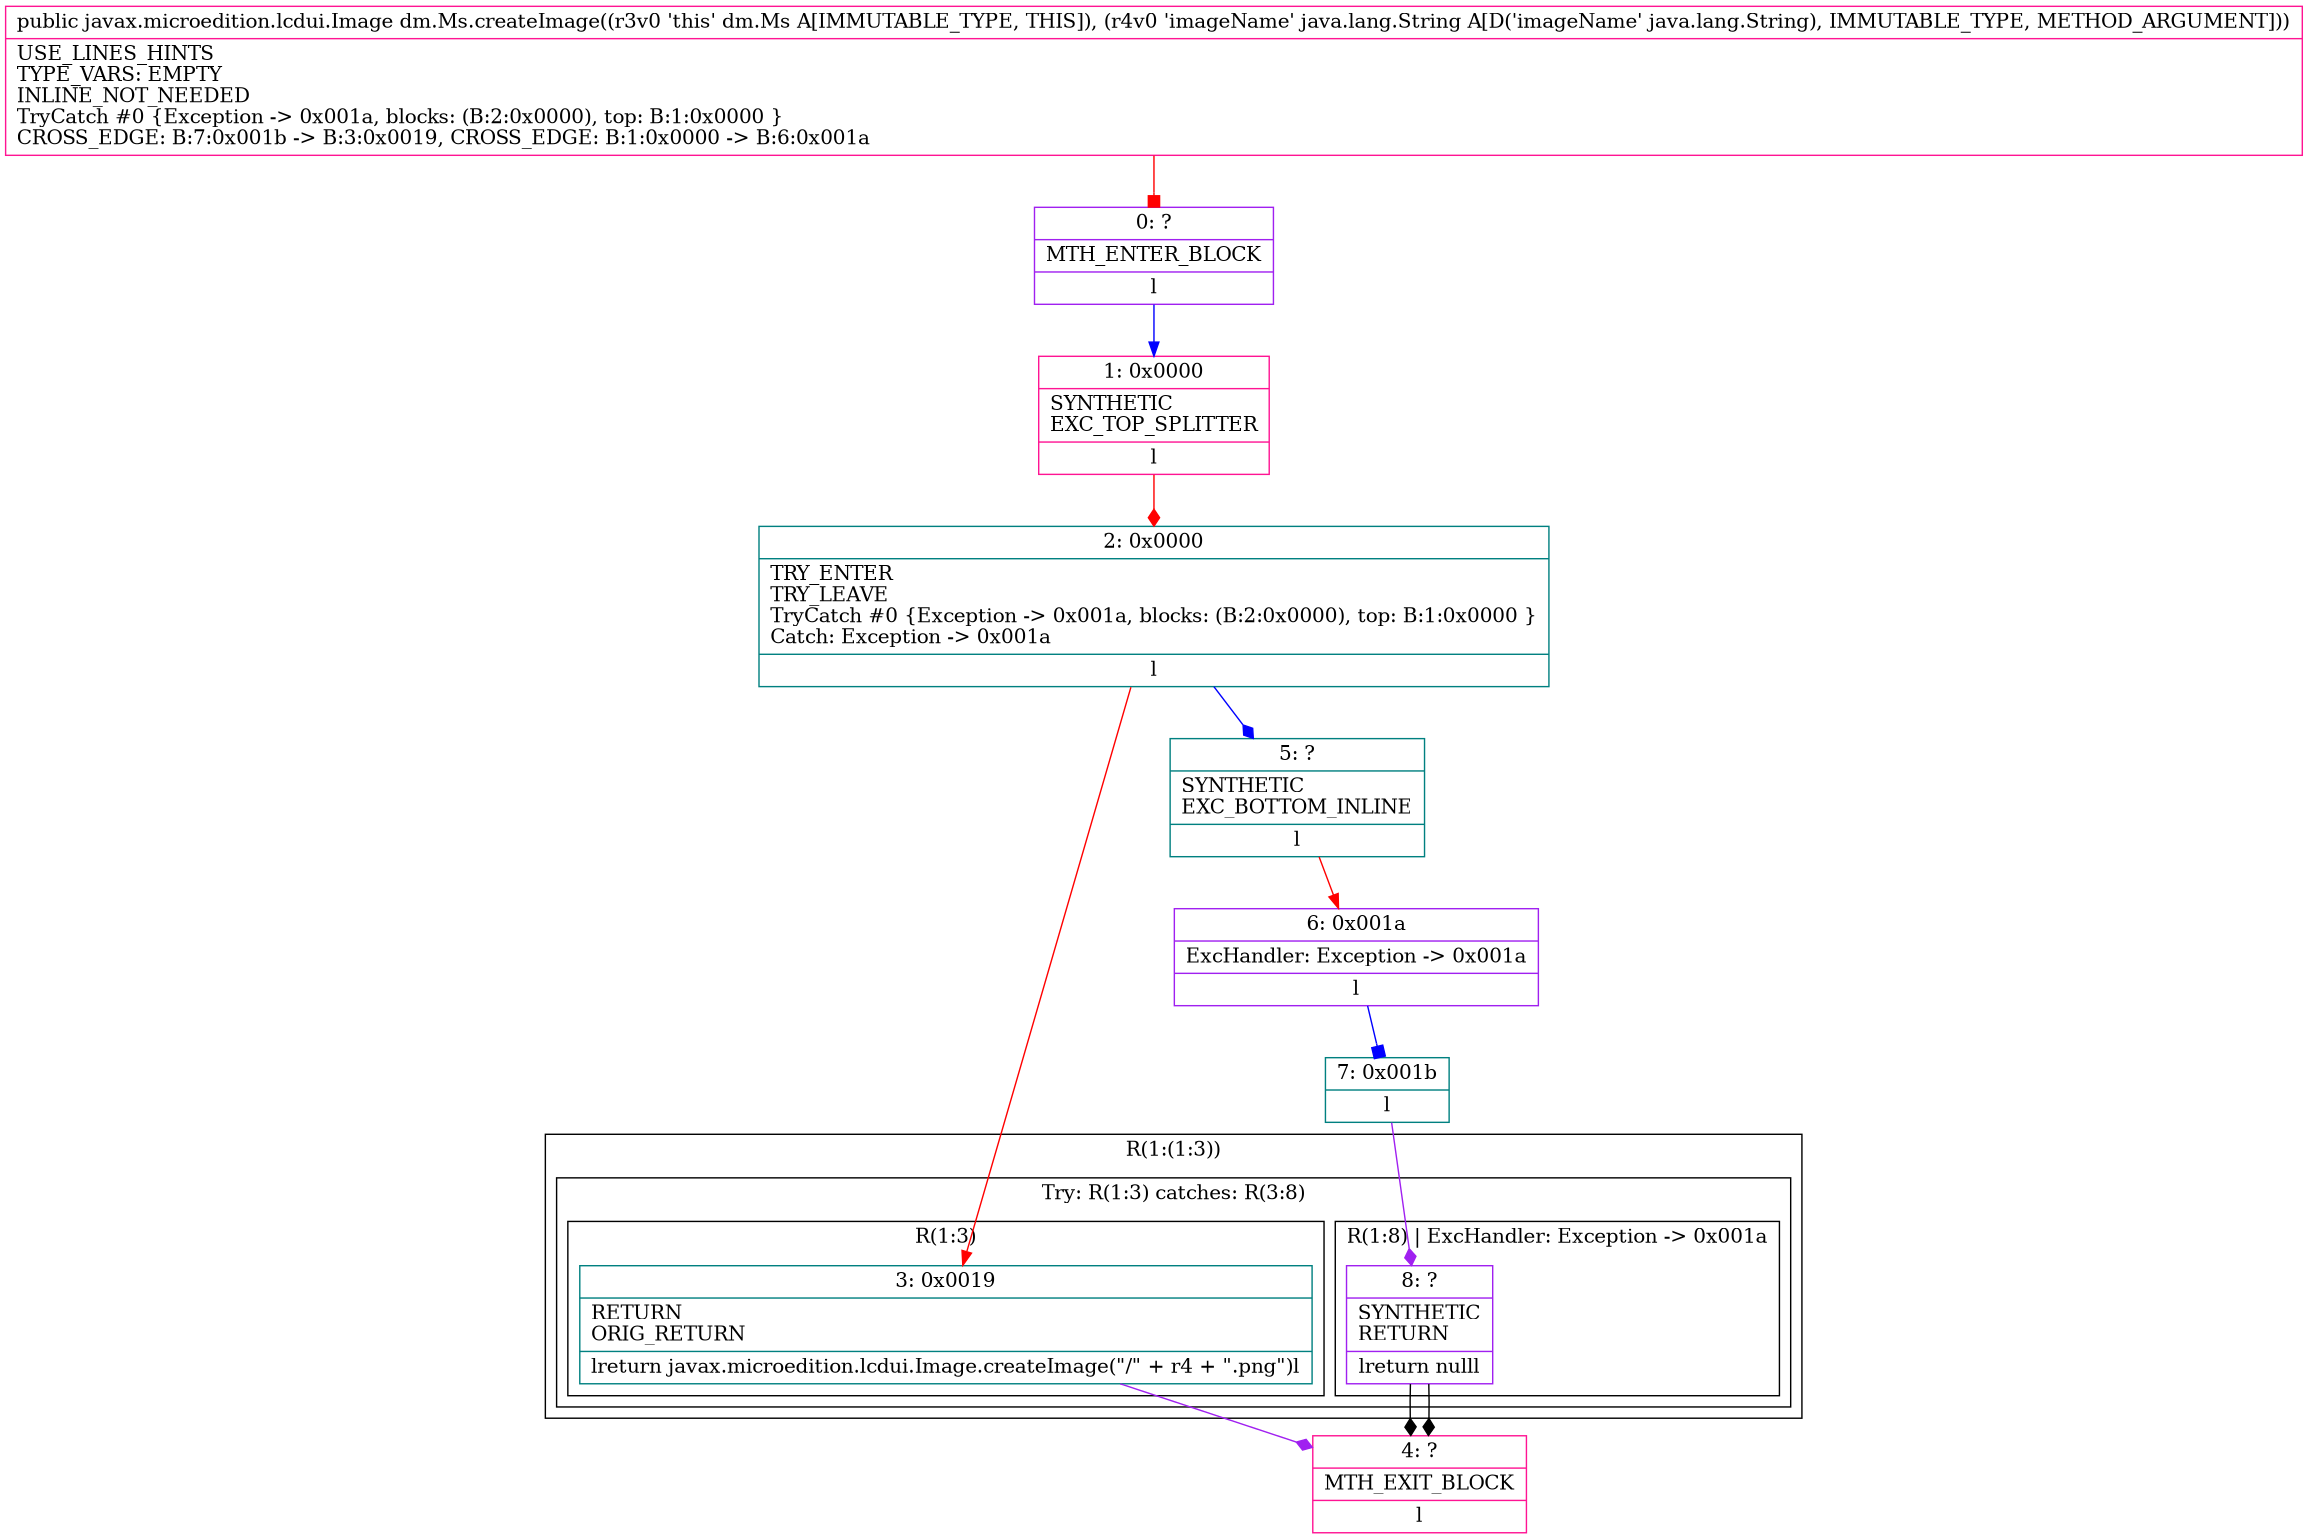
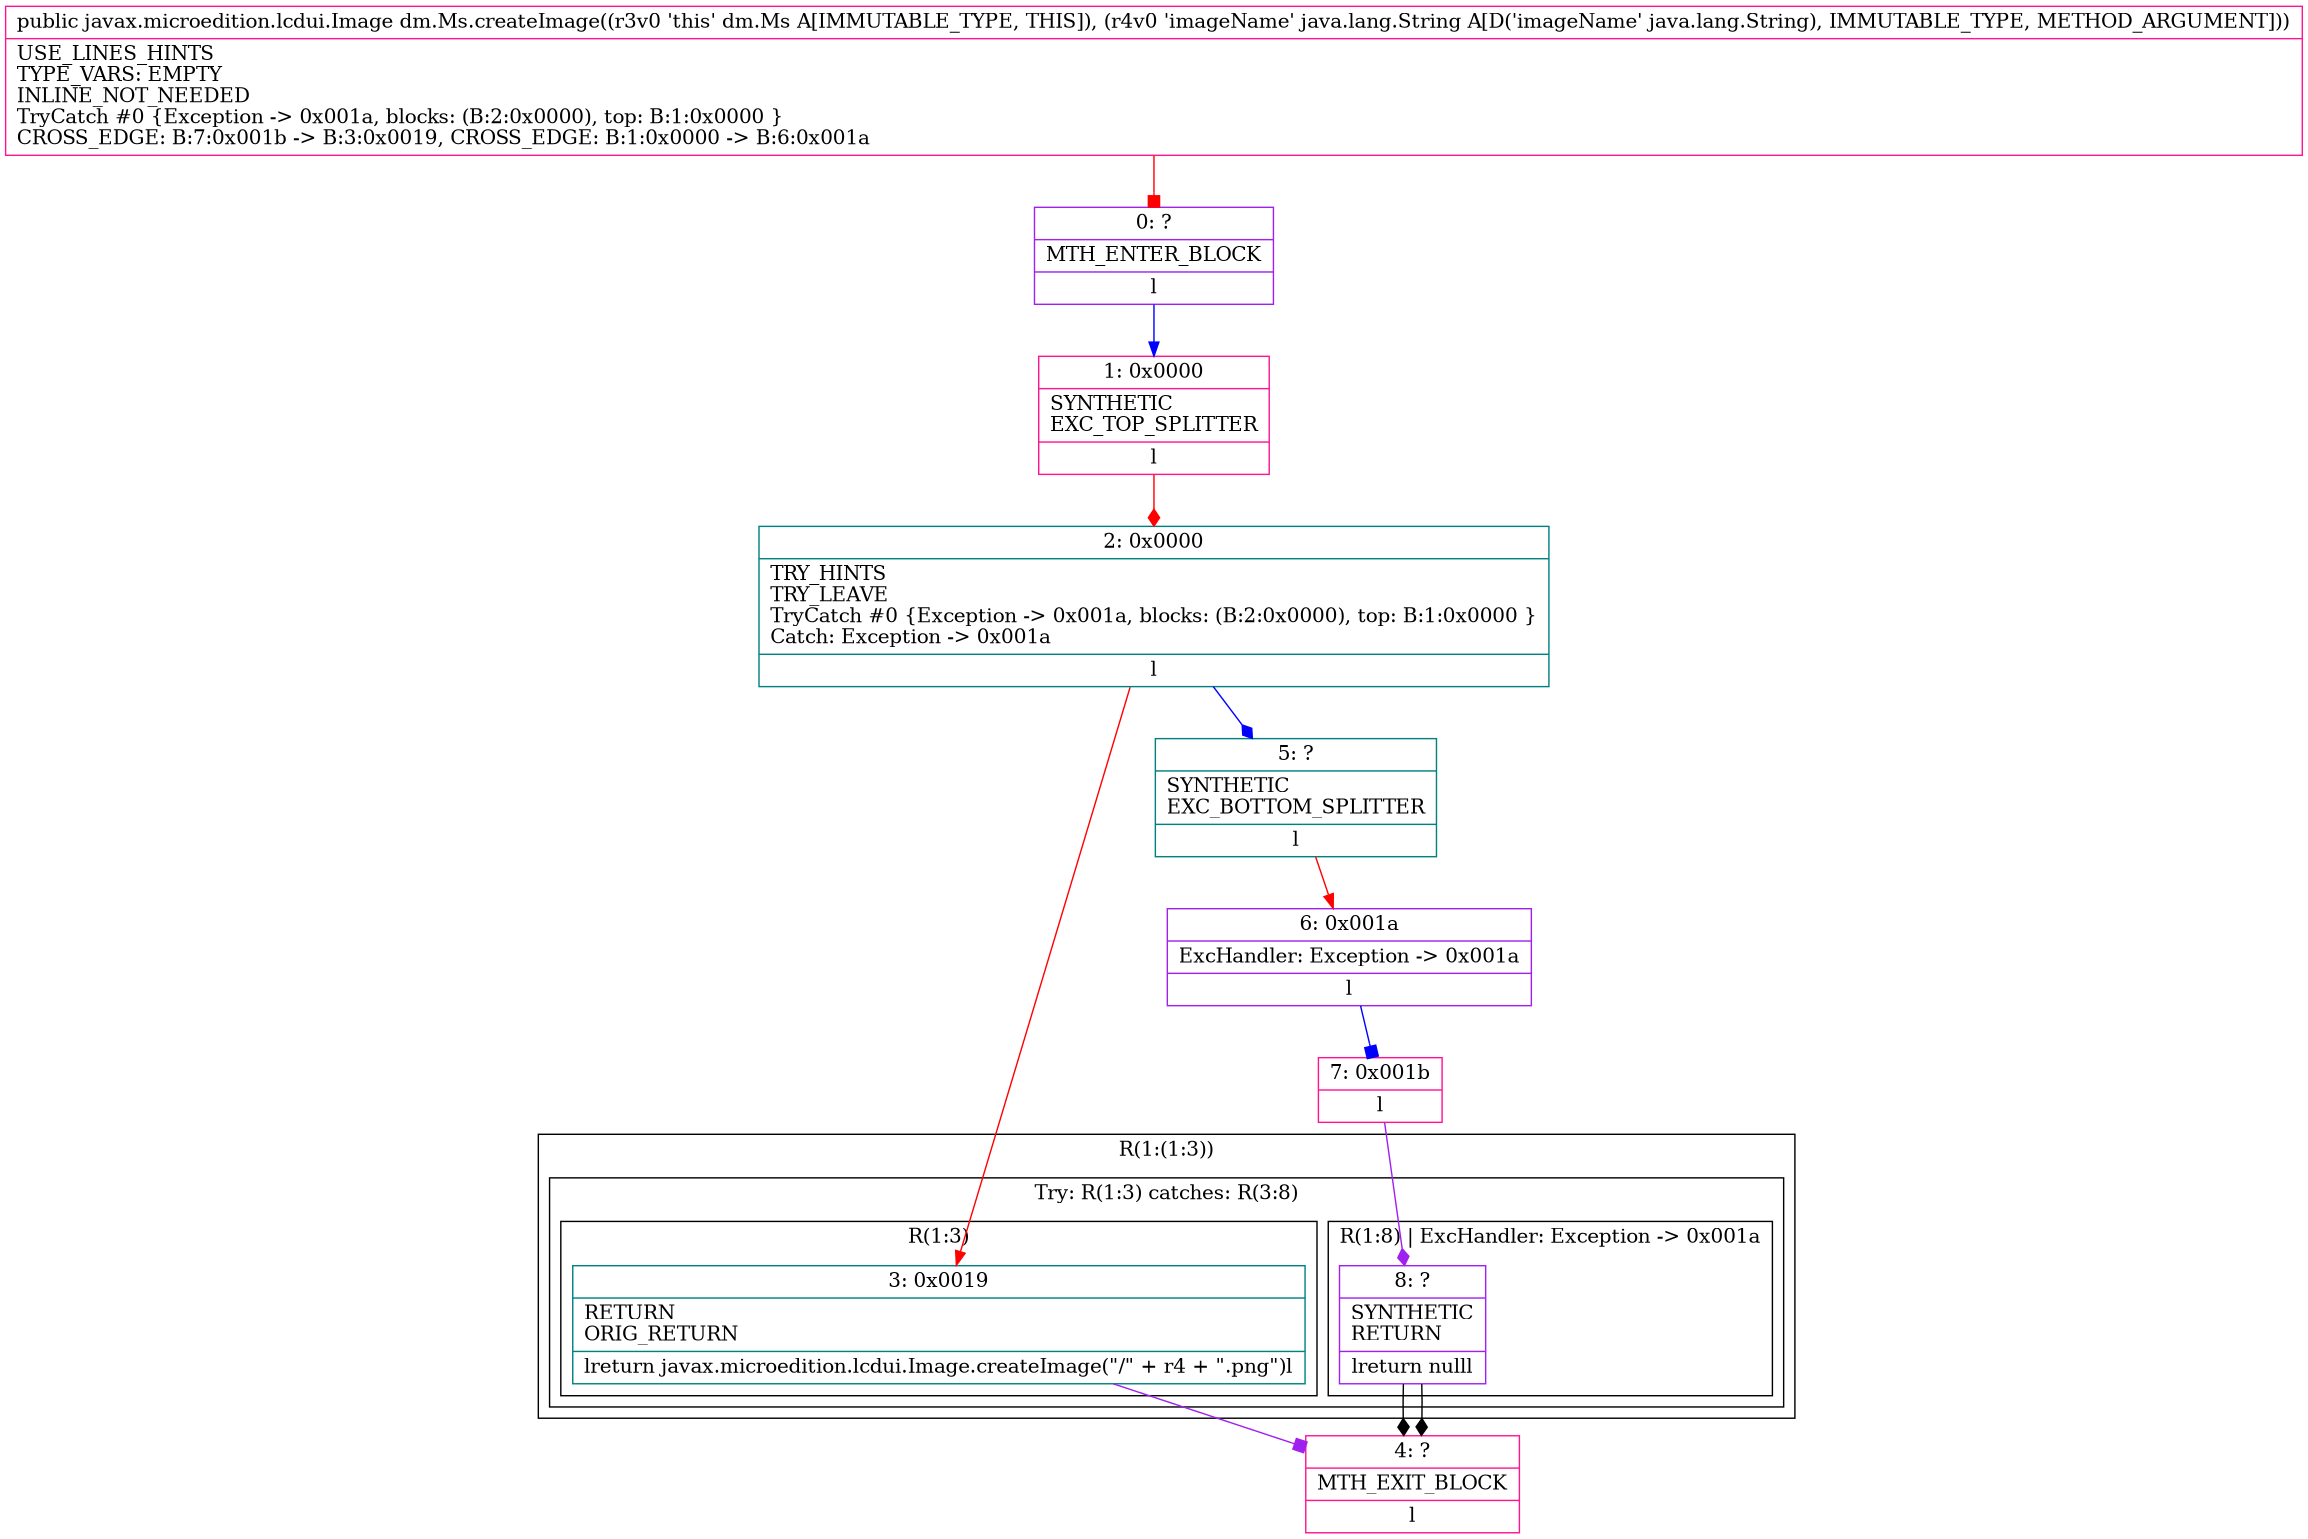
(832, 574) -> (829, 574)
(1297, 807) -> (1296, 807)
(1387, 1090) -> (1380, 1090)
(1252, 1427) -> (1243, 1427)
